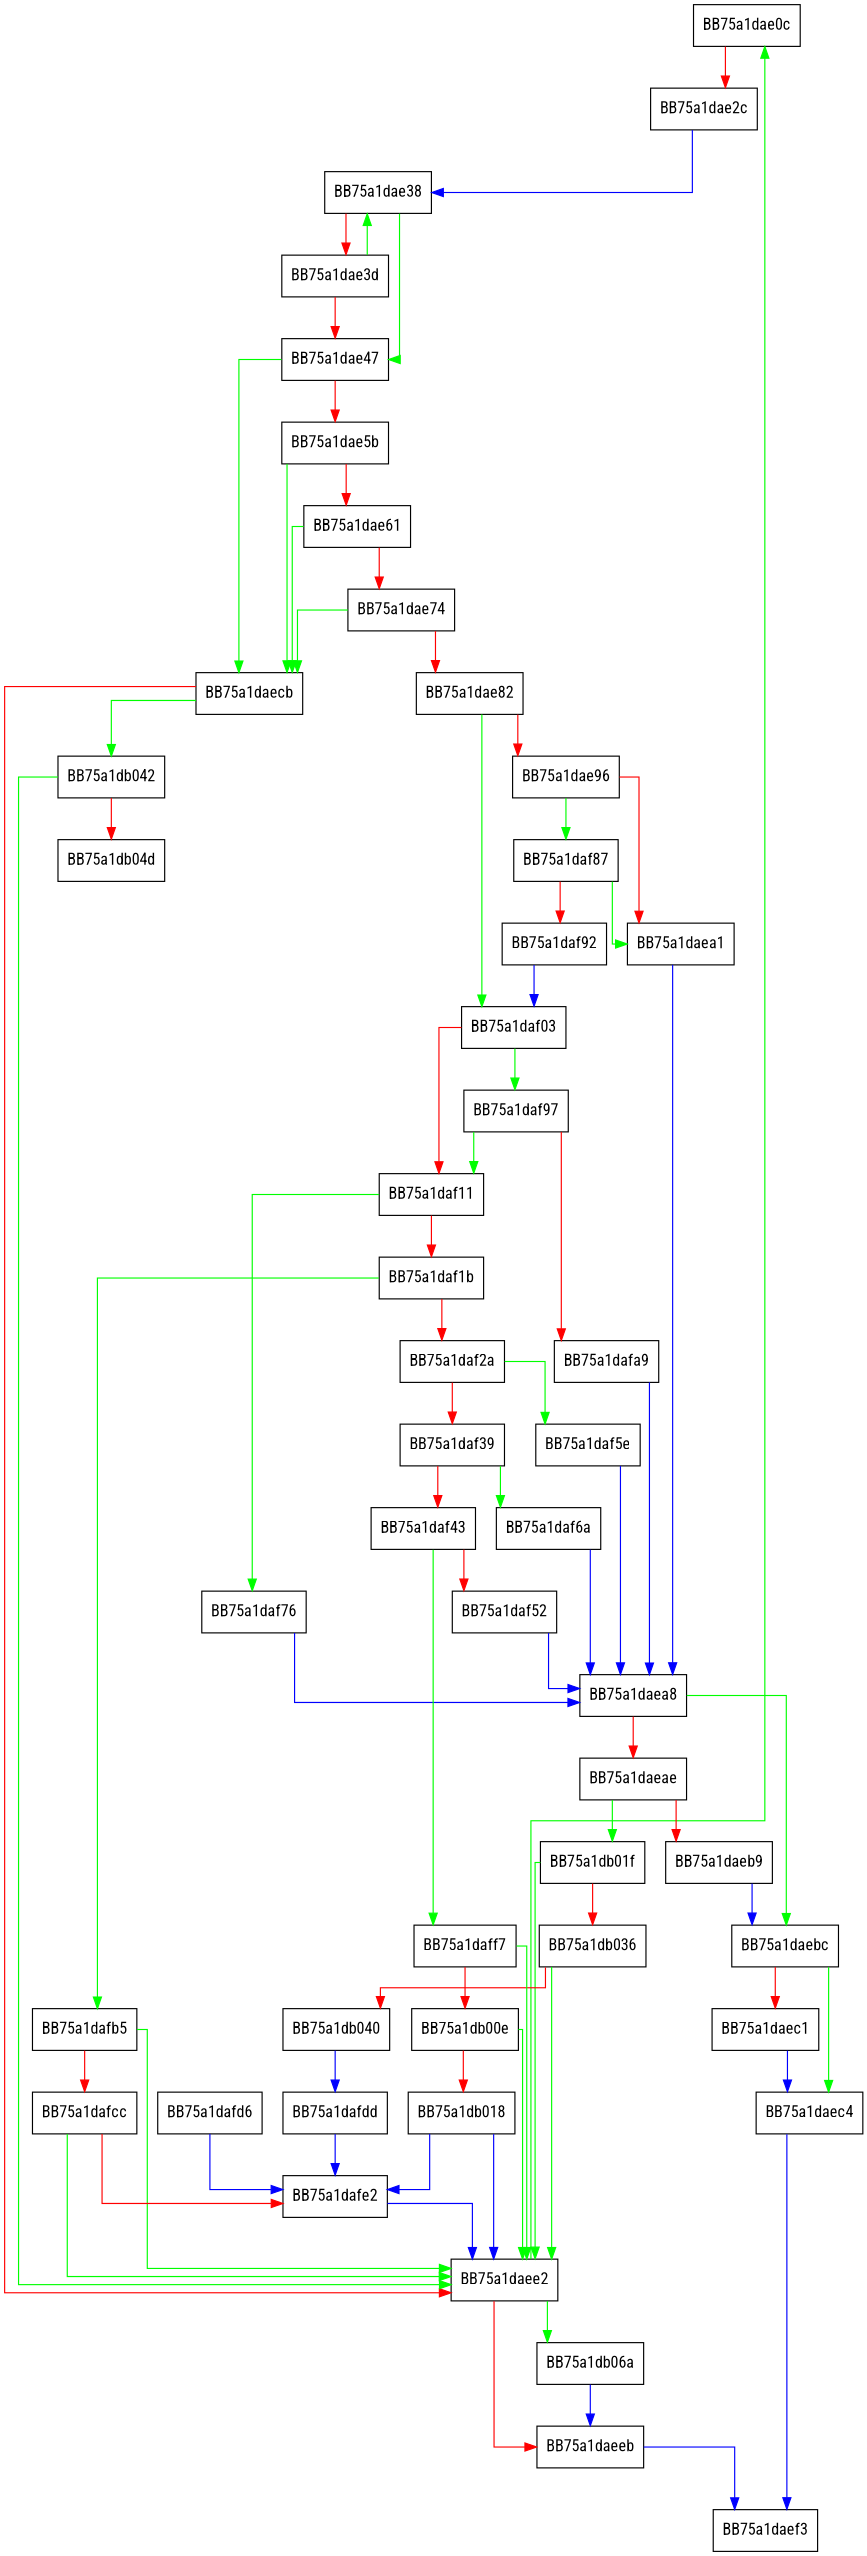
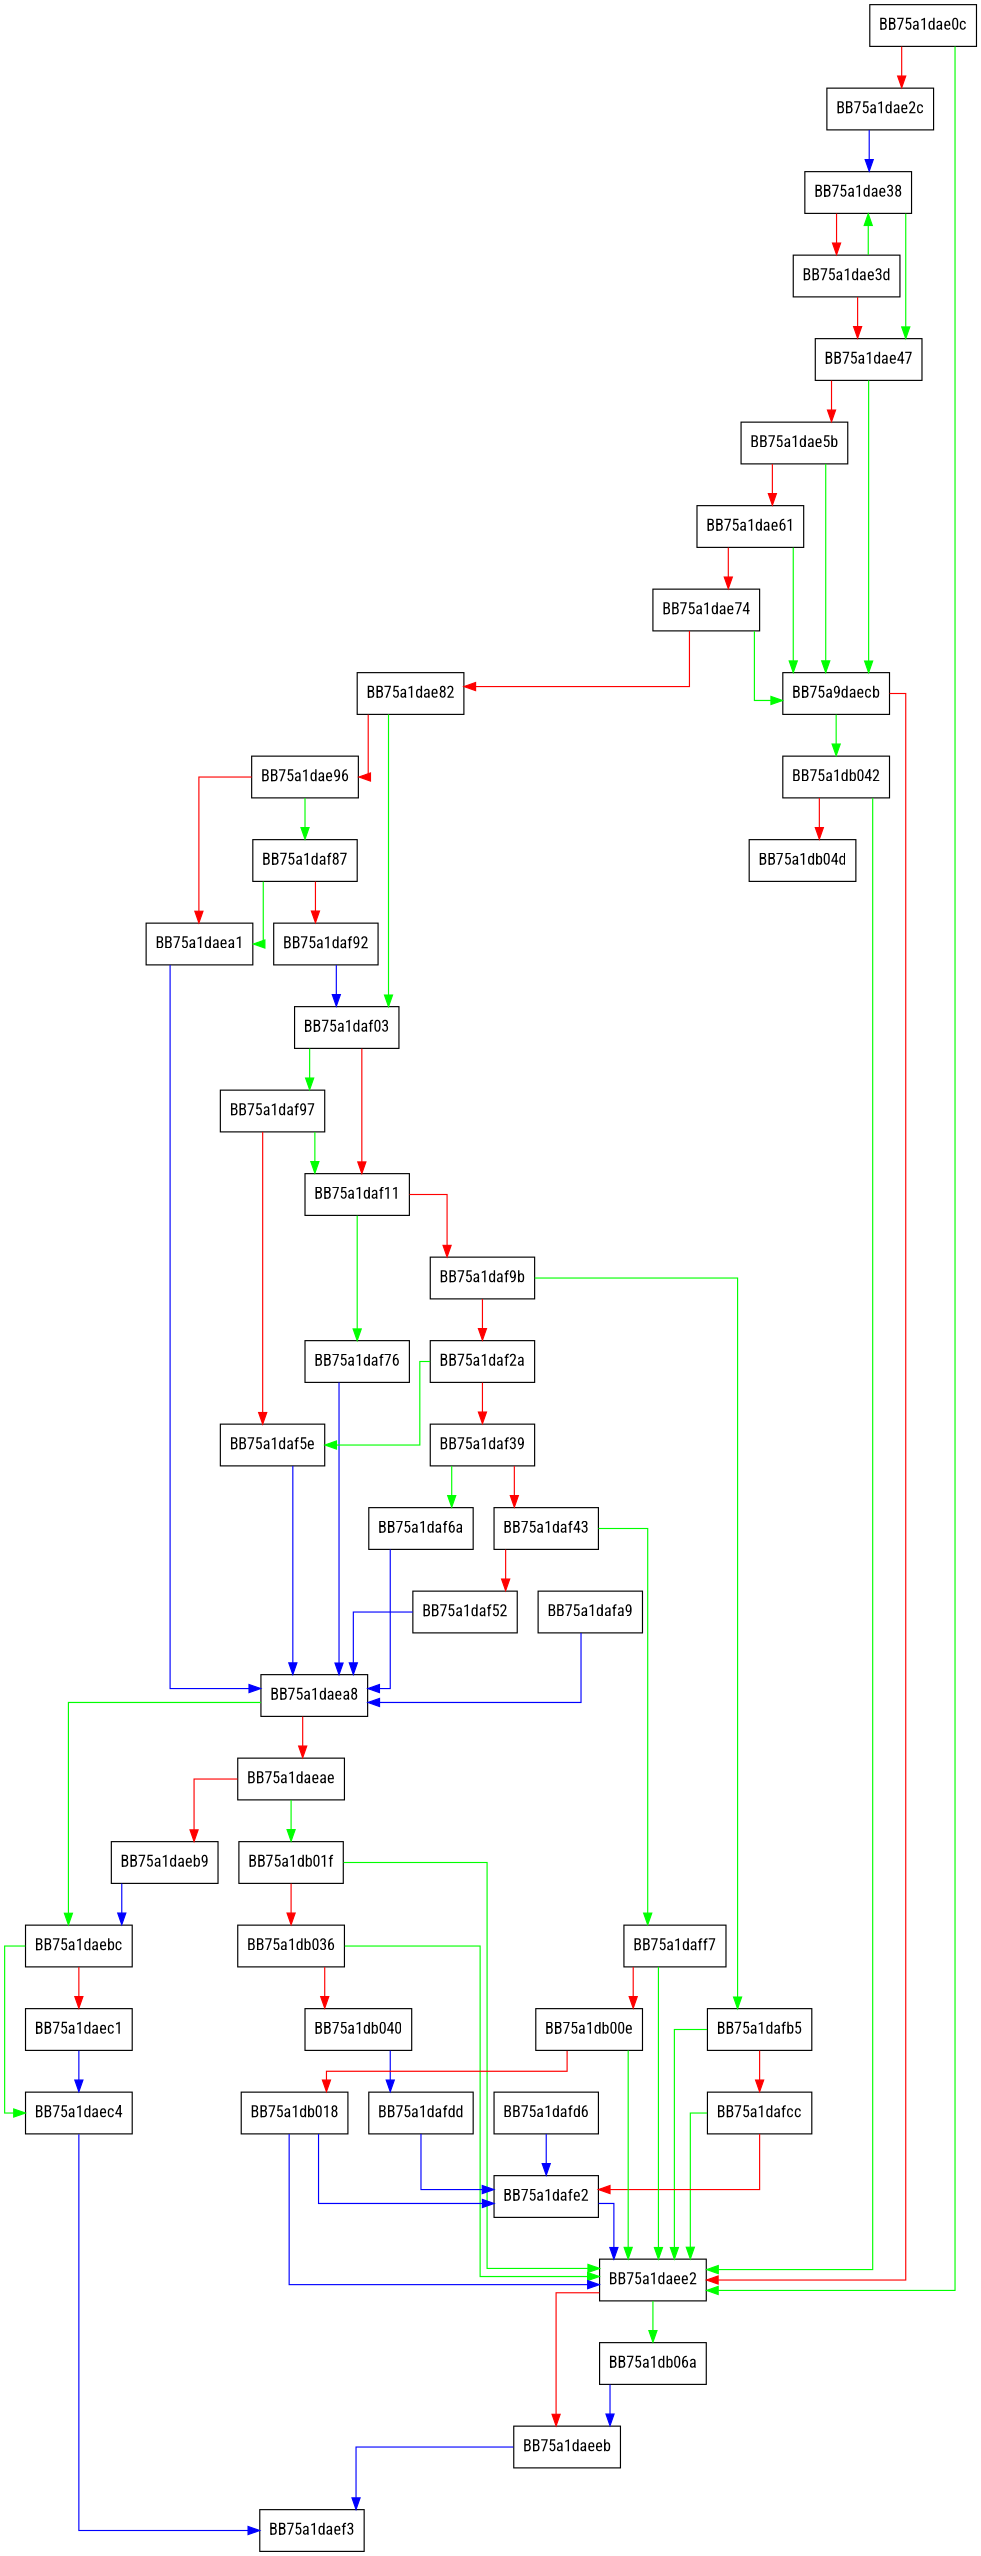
(249, 694) -> (836, 694)
(561, 1230) -> (263, 1272)
(765, 1276) -> (955, 1287)
(431, 1278) -> (482, 1278)
